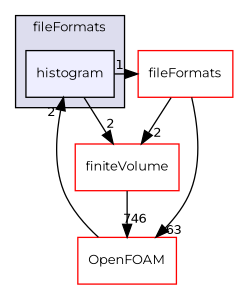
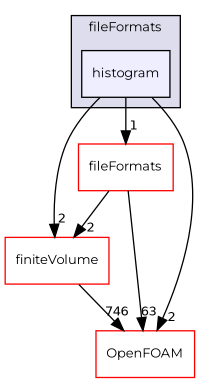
(60, 180) -> (192, 205)
